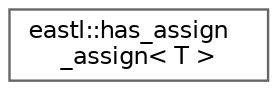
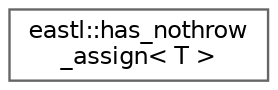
(139, 45) -> (139, 45)
